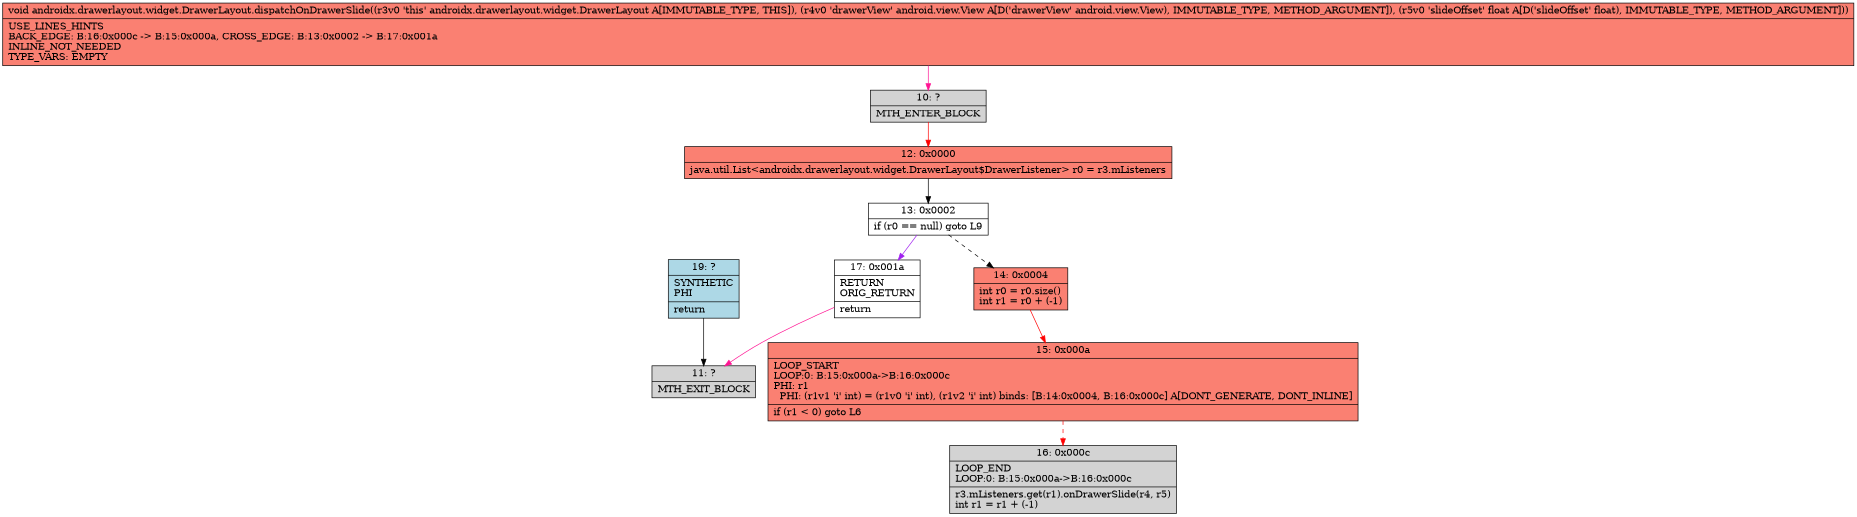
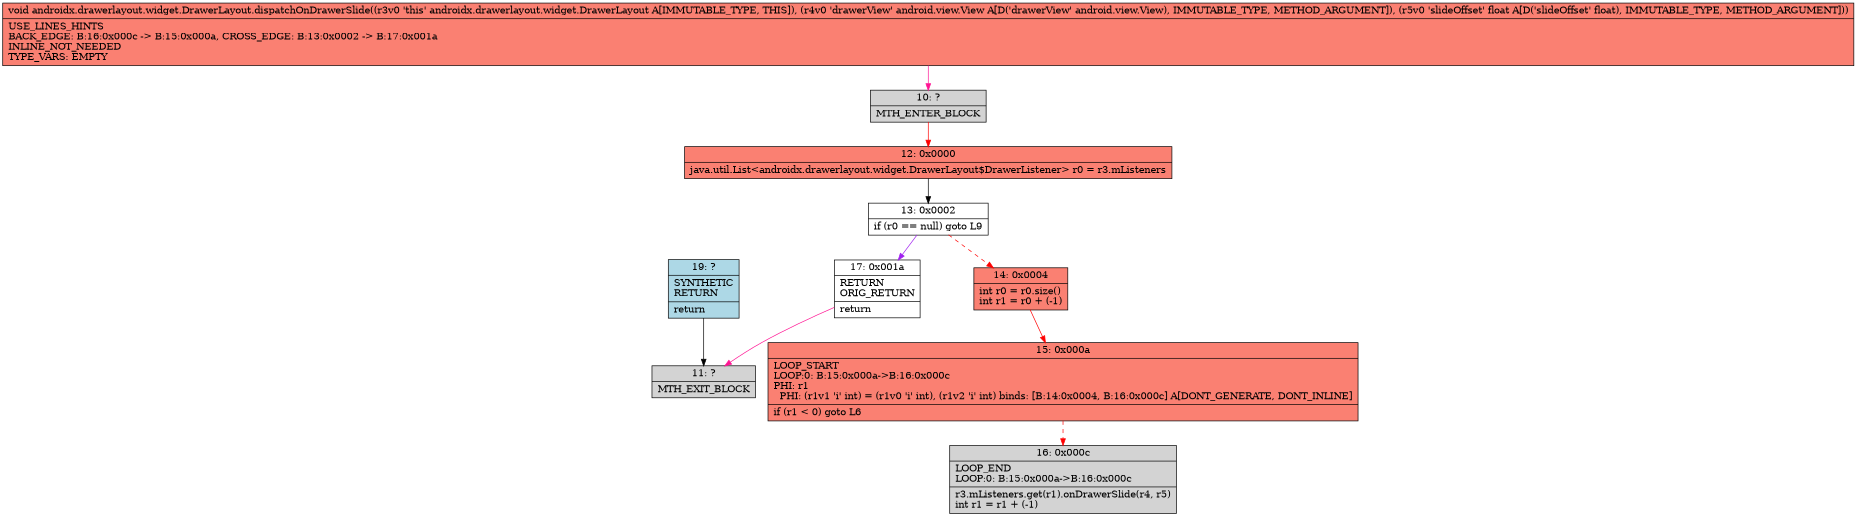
(968, 249) -> (968, 249)
(683, 293) -> (696, 293)
